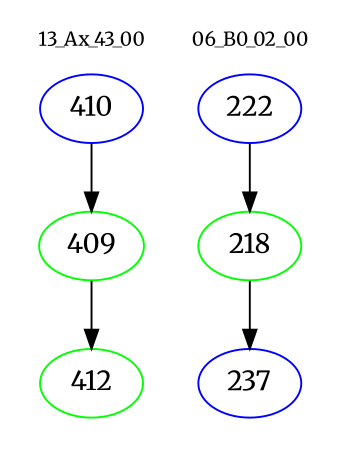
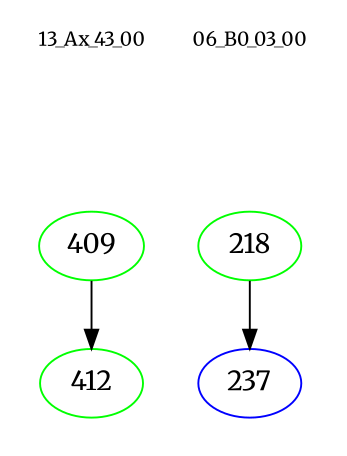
(251, 41) -> (251, 41)
(92, 109) -> none
(250, 109) -> none
